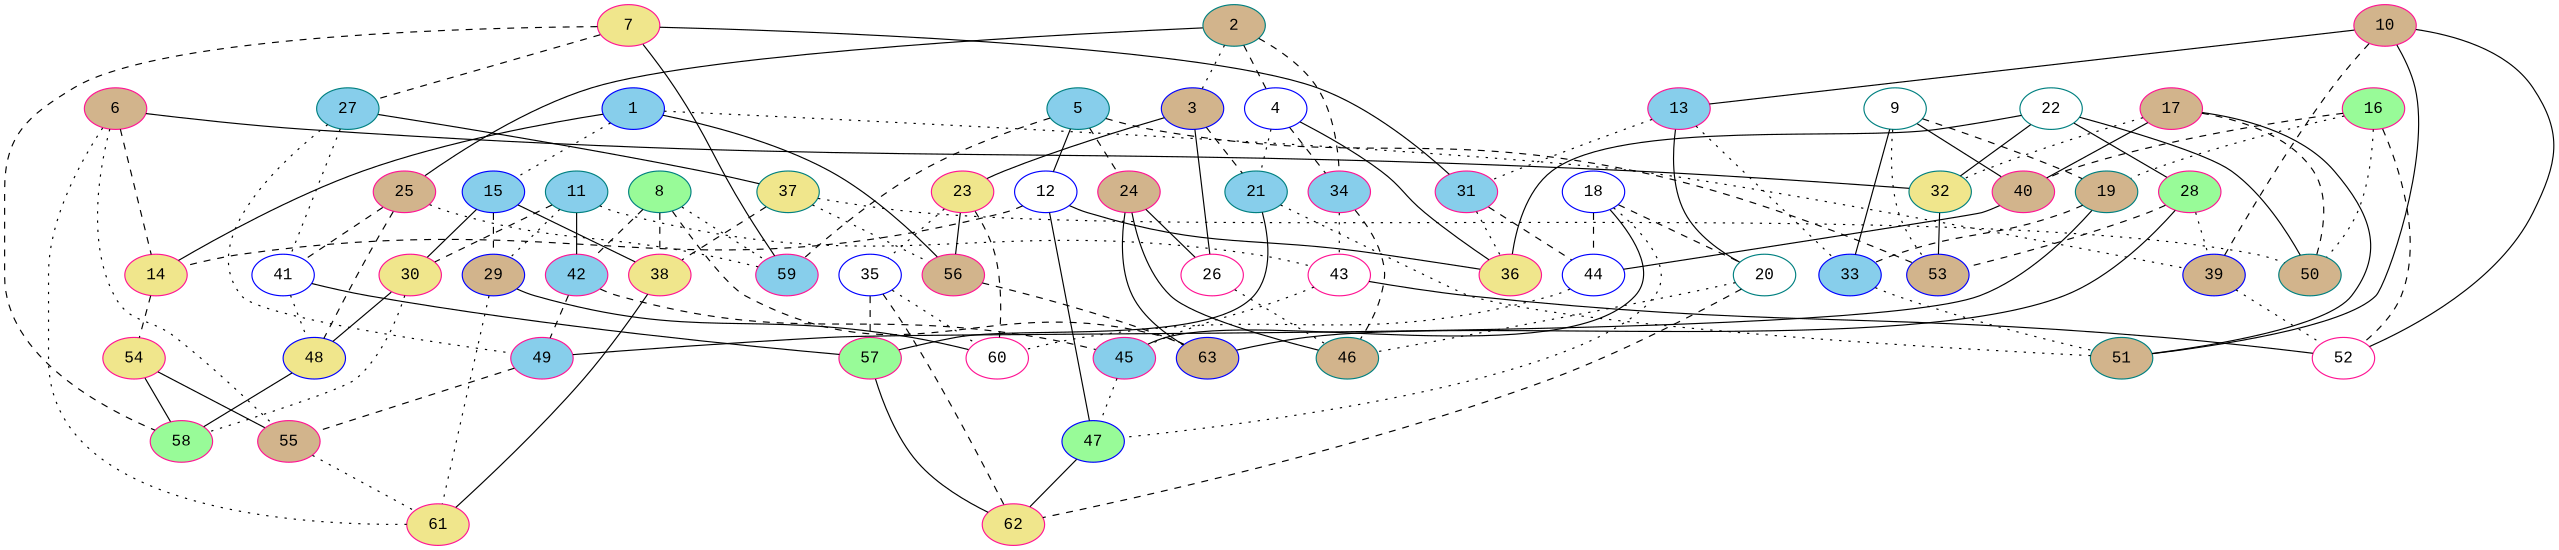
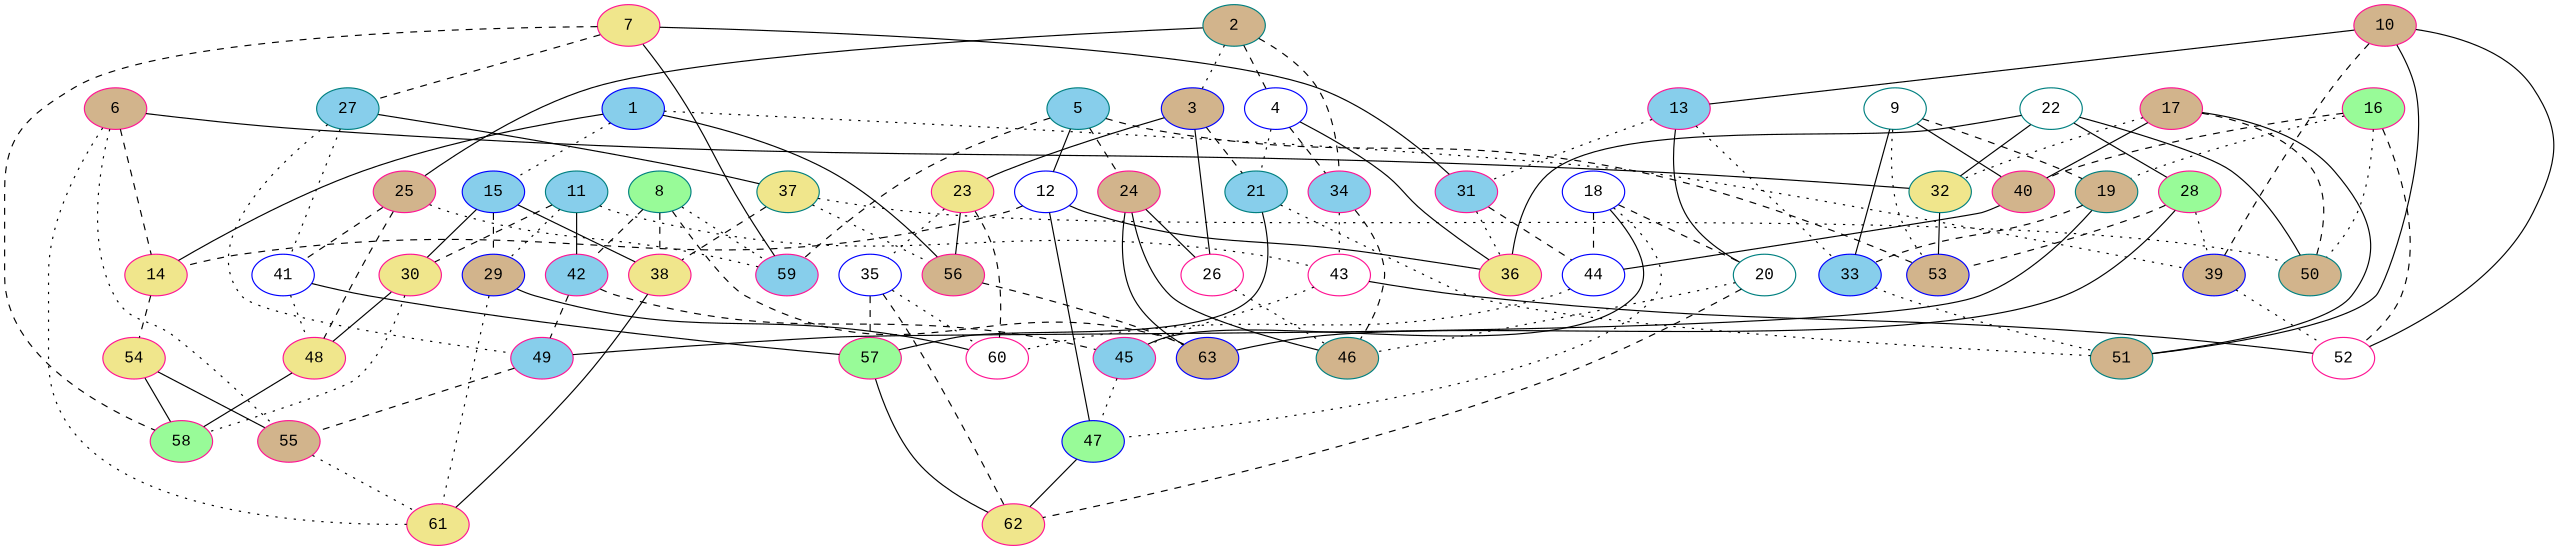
(314, 358) -> (314, 358)
